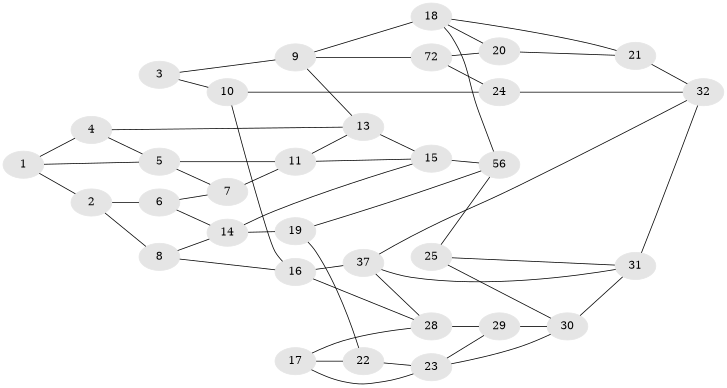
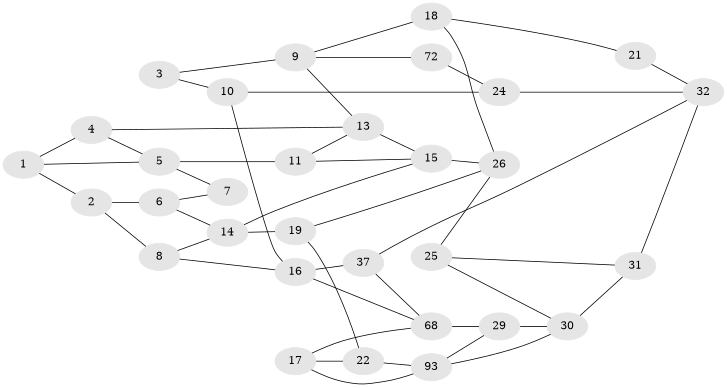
(499, 51) -> none
(499, 165) -> (499, 165)
(261, 177) -> none
(498, 281) -> none
(431, 326) -> (431, 326)
(431, 367) -> (431, 367)
